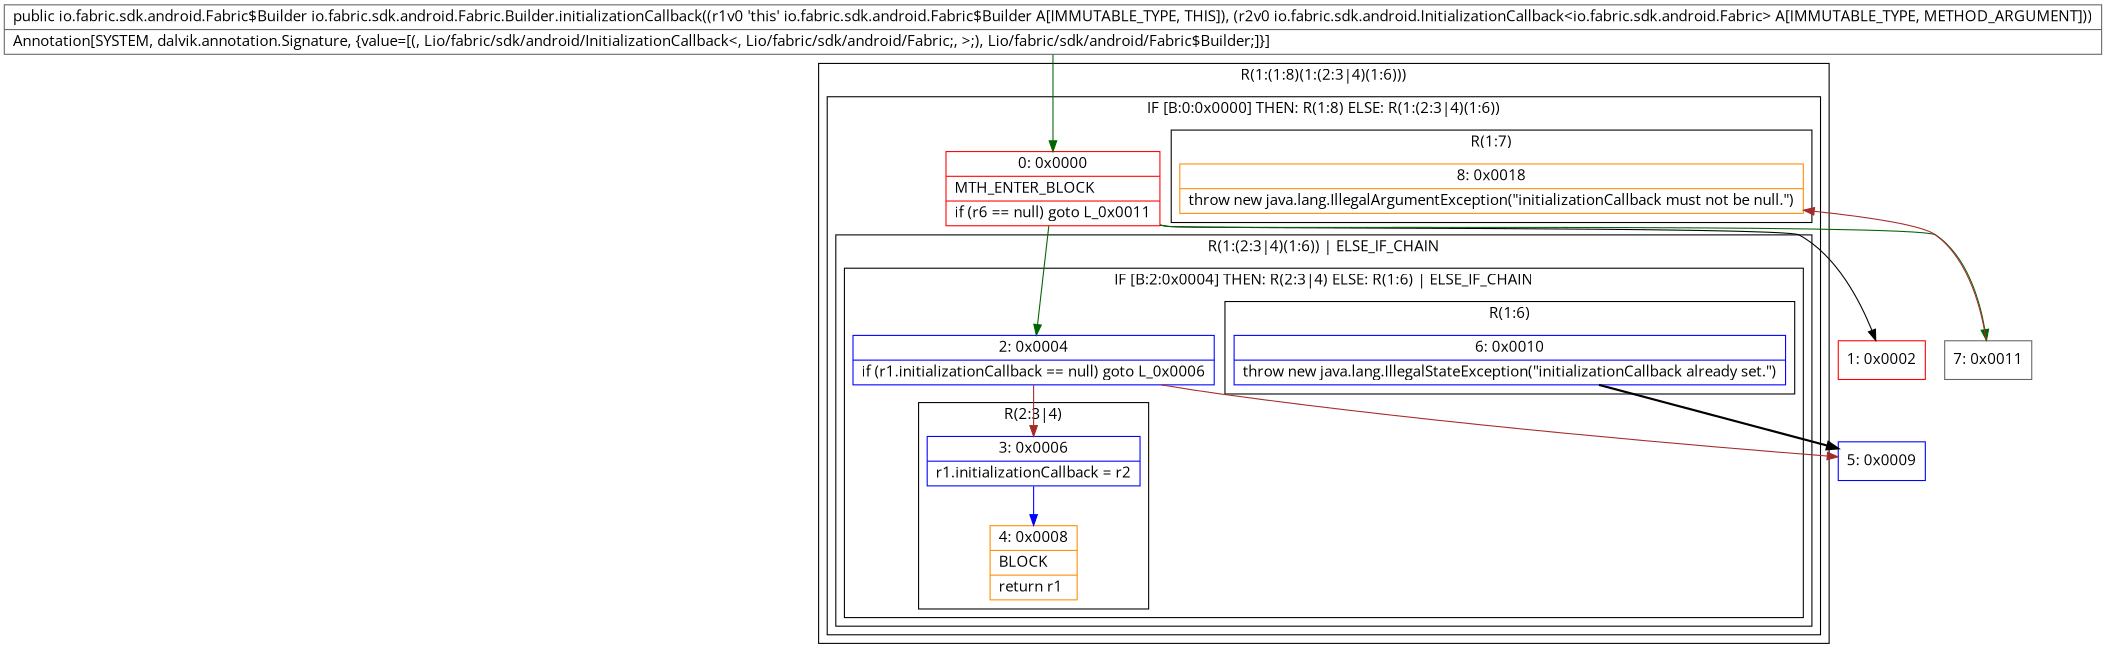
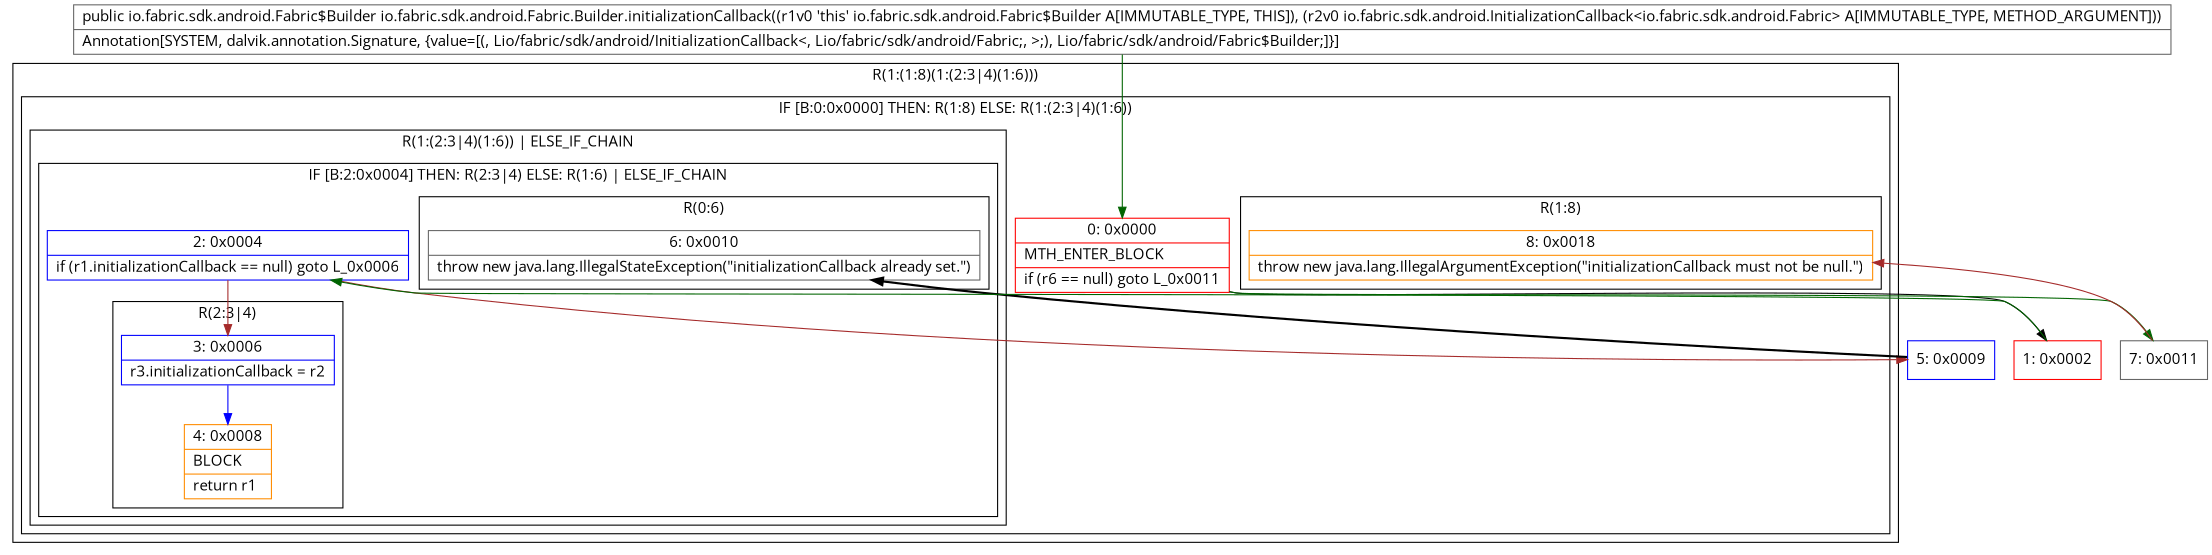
(1492, 142) -> (1561, 209)
(1043, 275) -> (1202, 295)
(1510, 314) -> (704, 209)
(1510, 360) -> (704, 255)
(1713, 415) -> (1394, 327)
(1034, 473) -> (228, 372)
